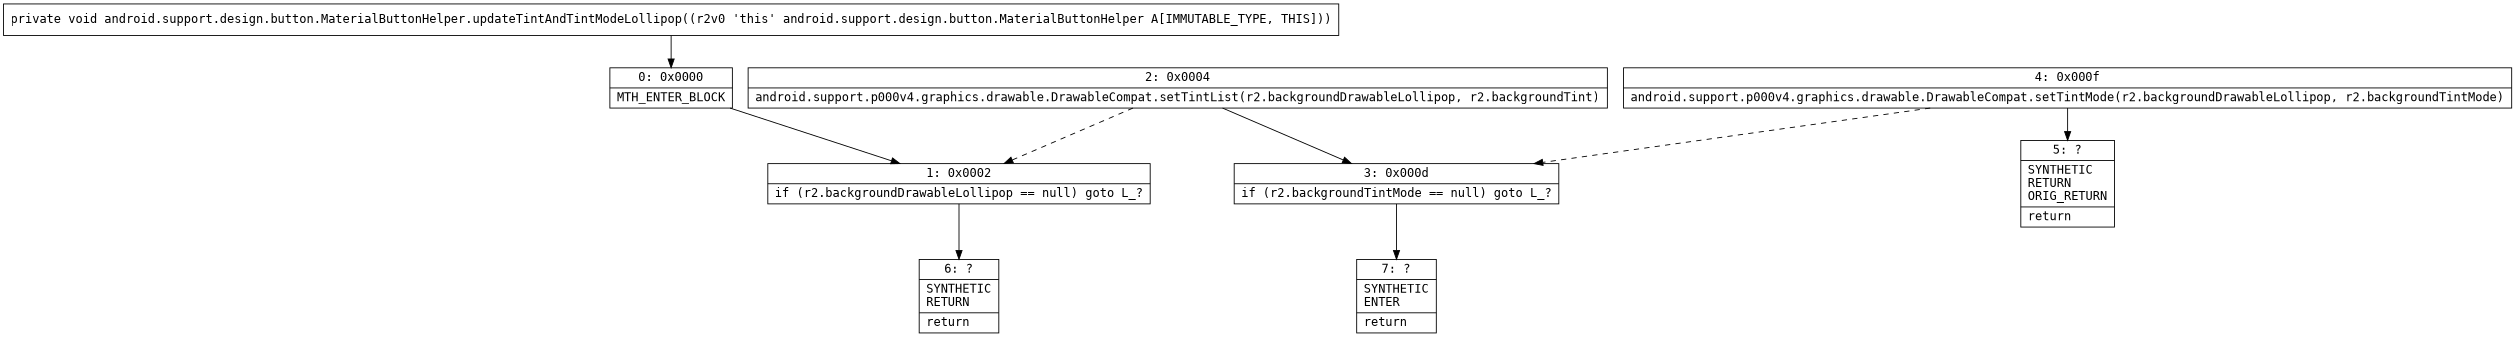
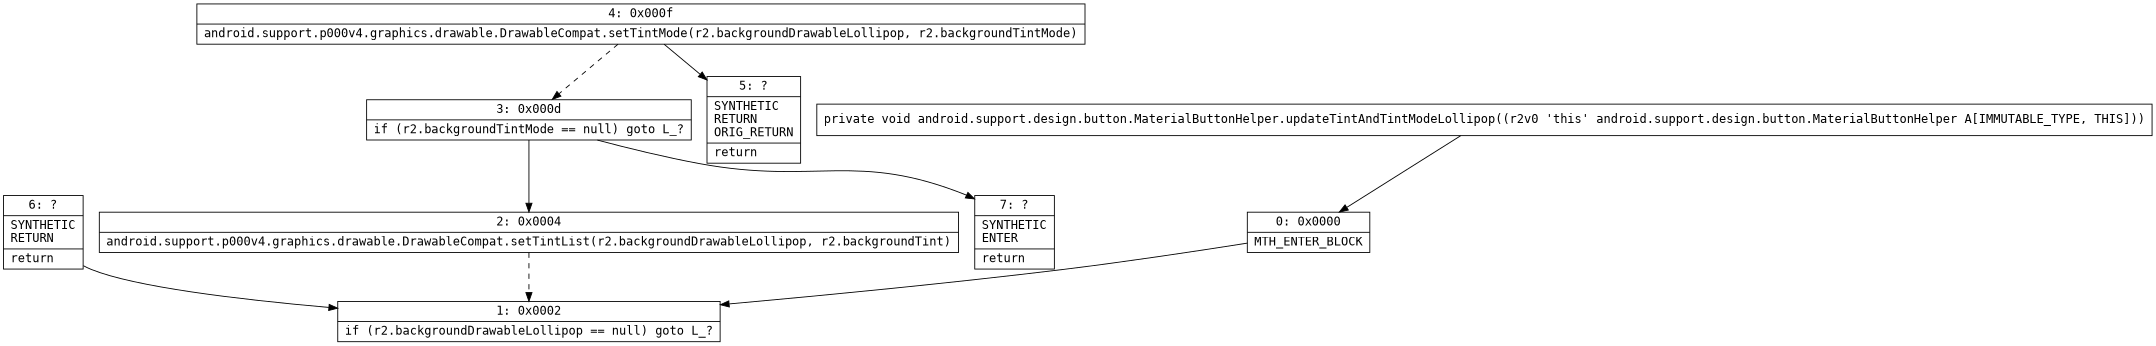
(1283, 134) -> (529, 172)
(959, 227) -> (205, 294)
